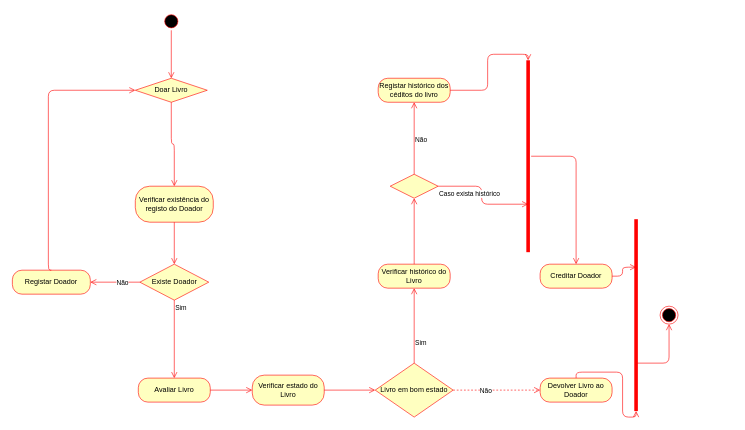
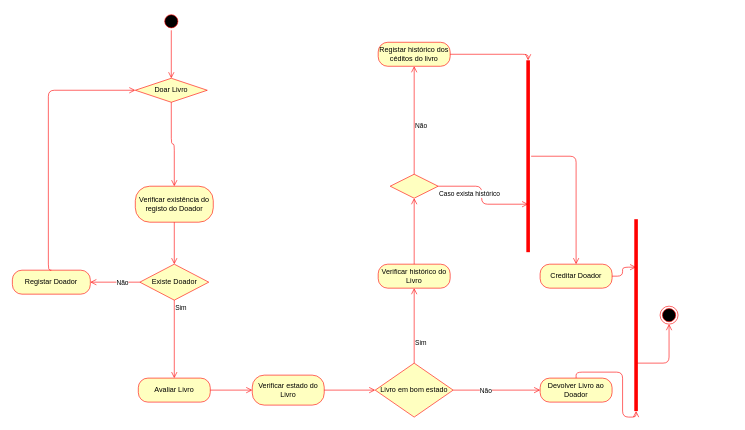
(414, 90) -> (414, 54)
(513, 390) -> (513, 390)
